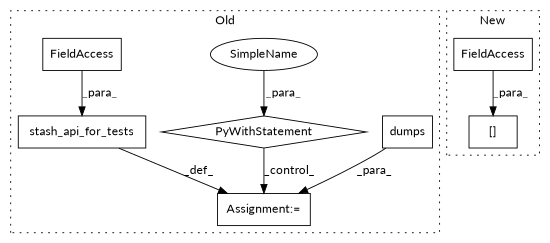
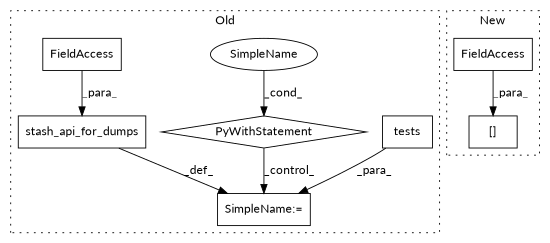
(284, 93) -> (284, 93)
(82, 132) -> (82, 132)
(407, 132) -> (407, 132)
(264, 210) -> (264, 210)
